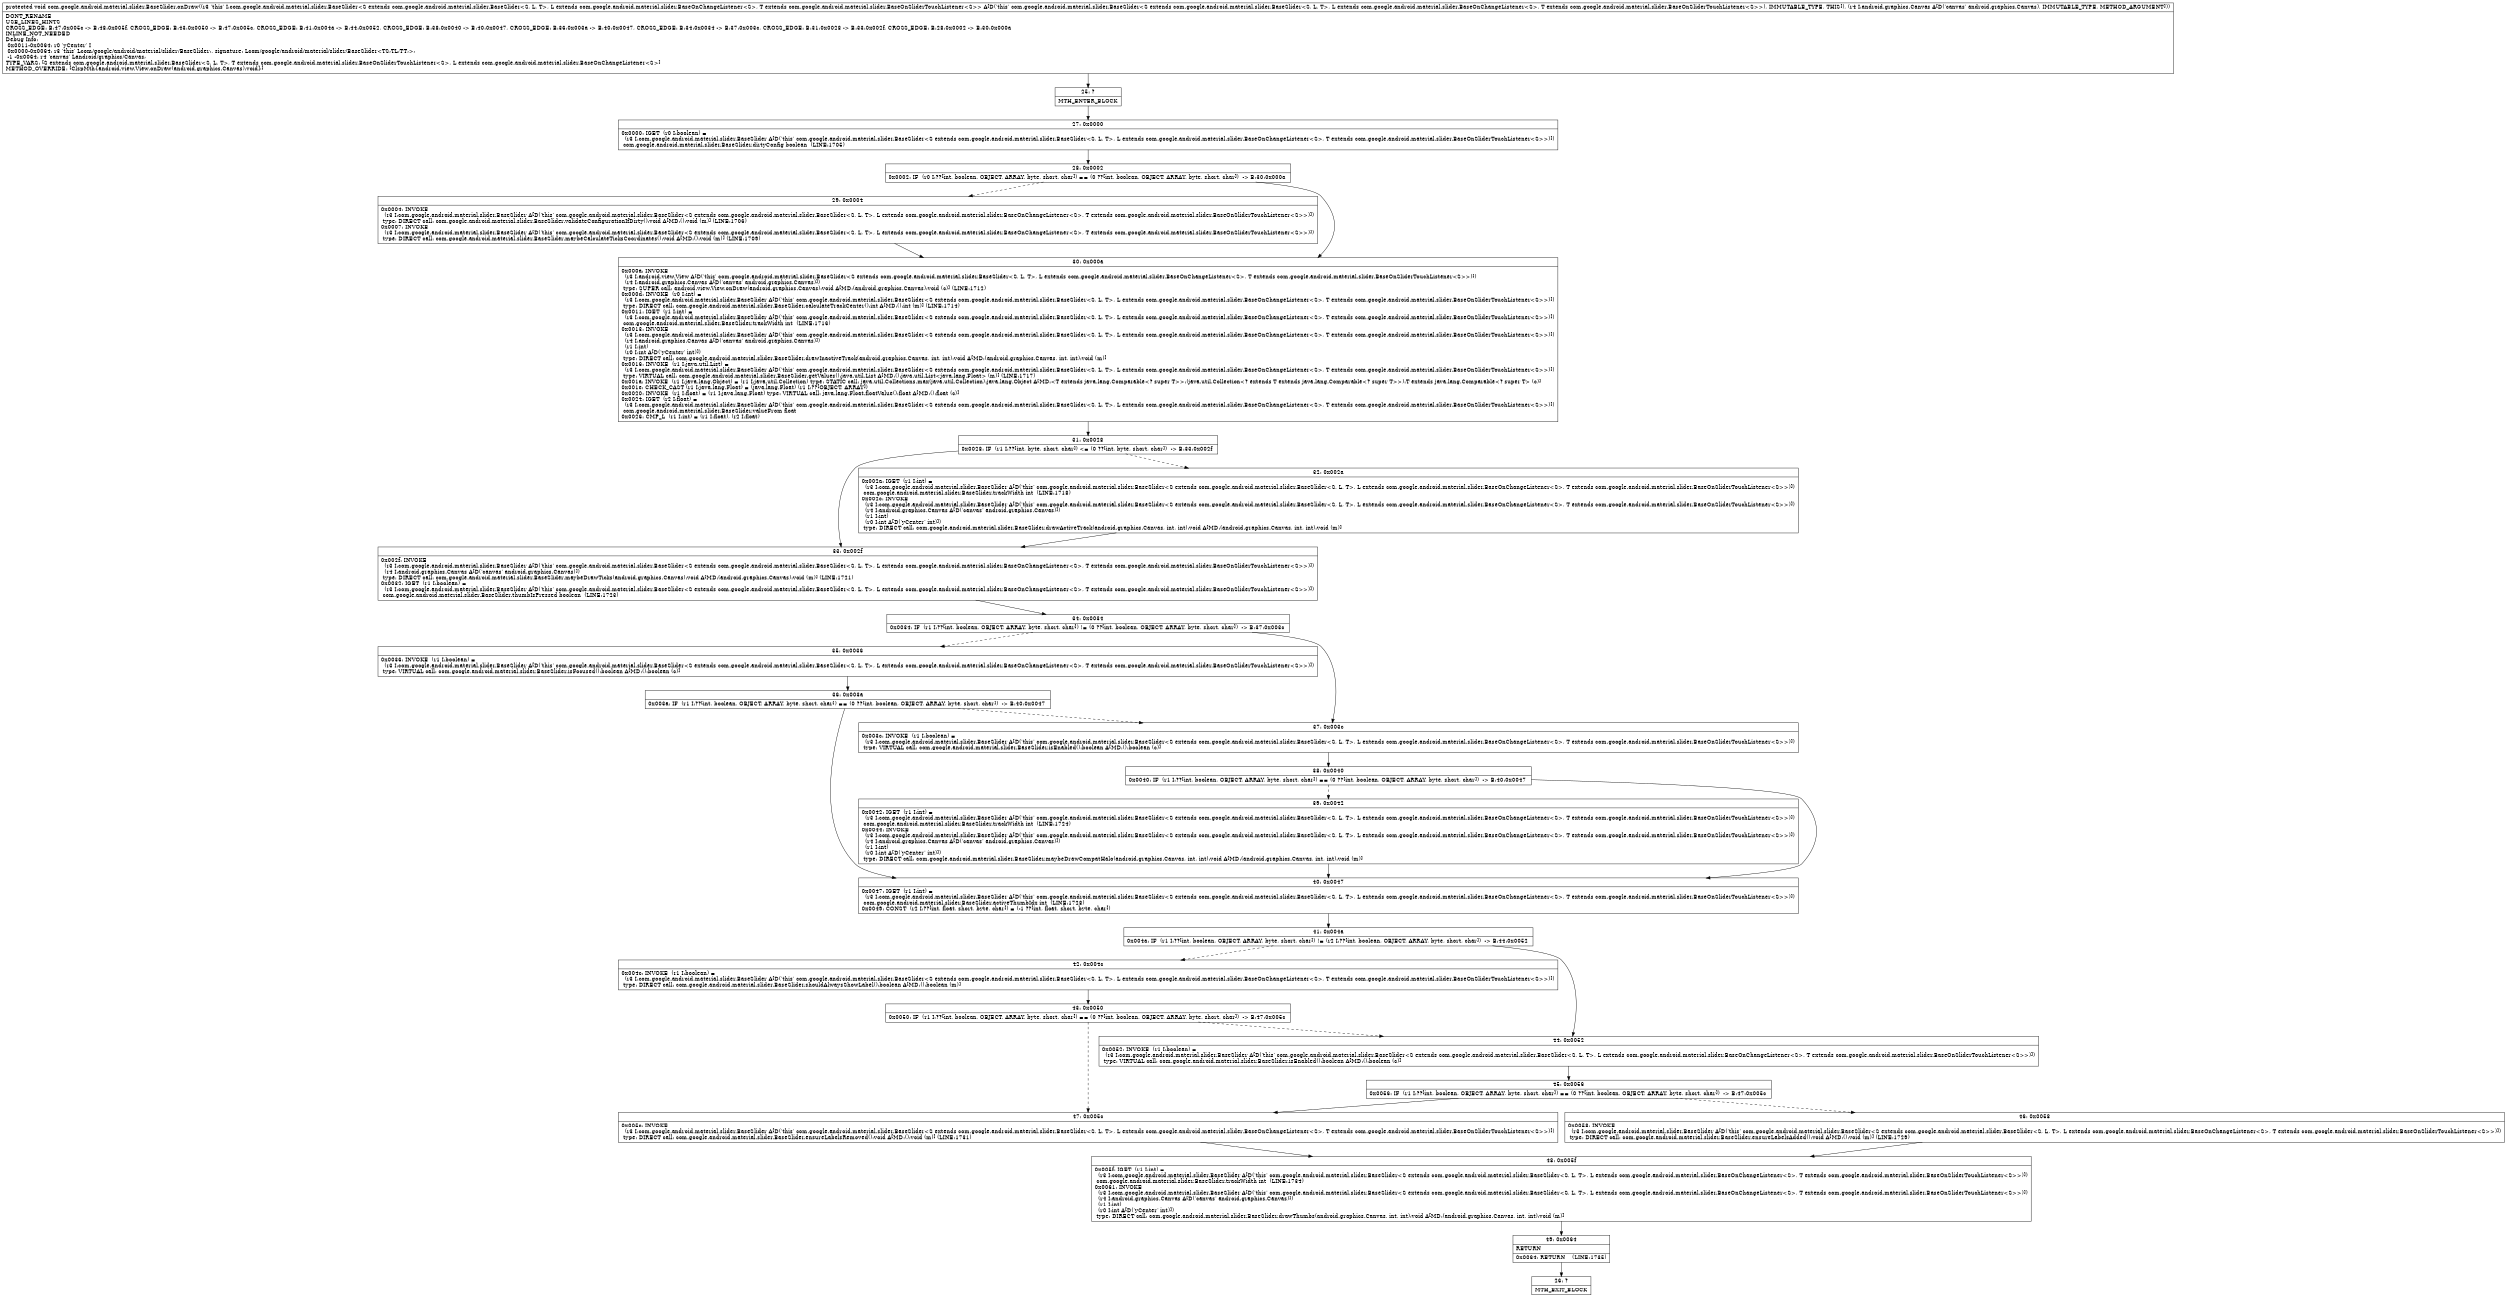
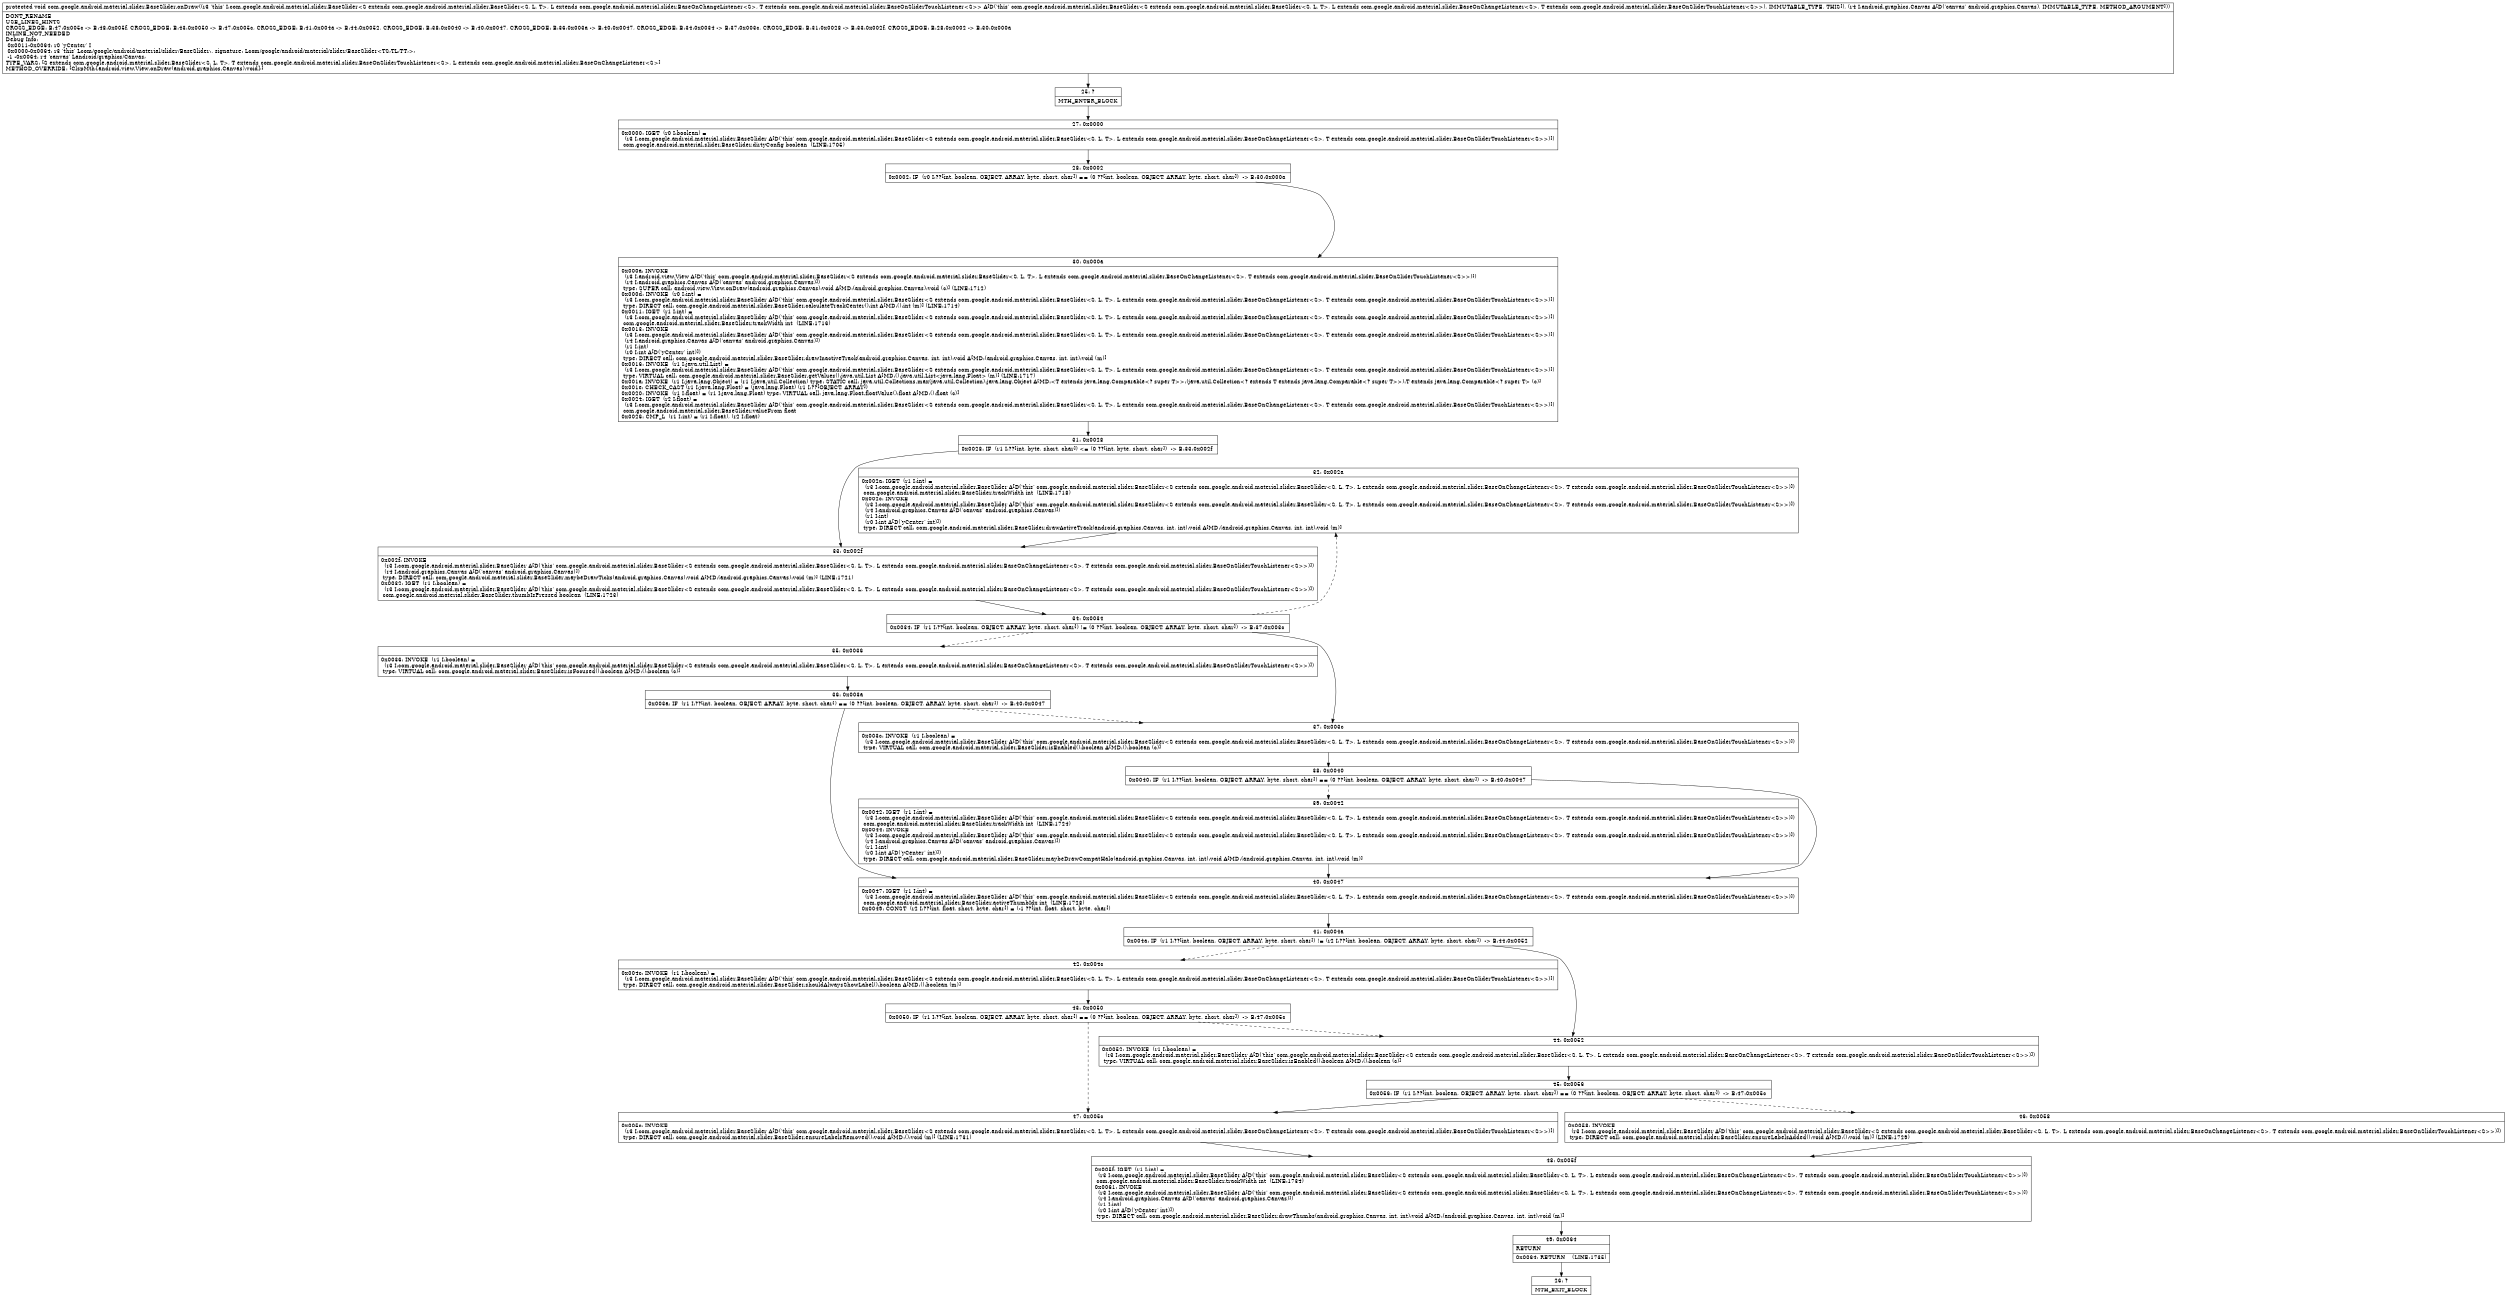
(848, 220) -> none
(1155, 461) -> (1320, 601)
